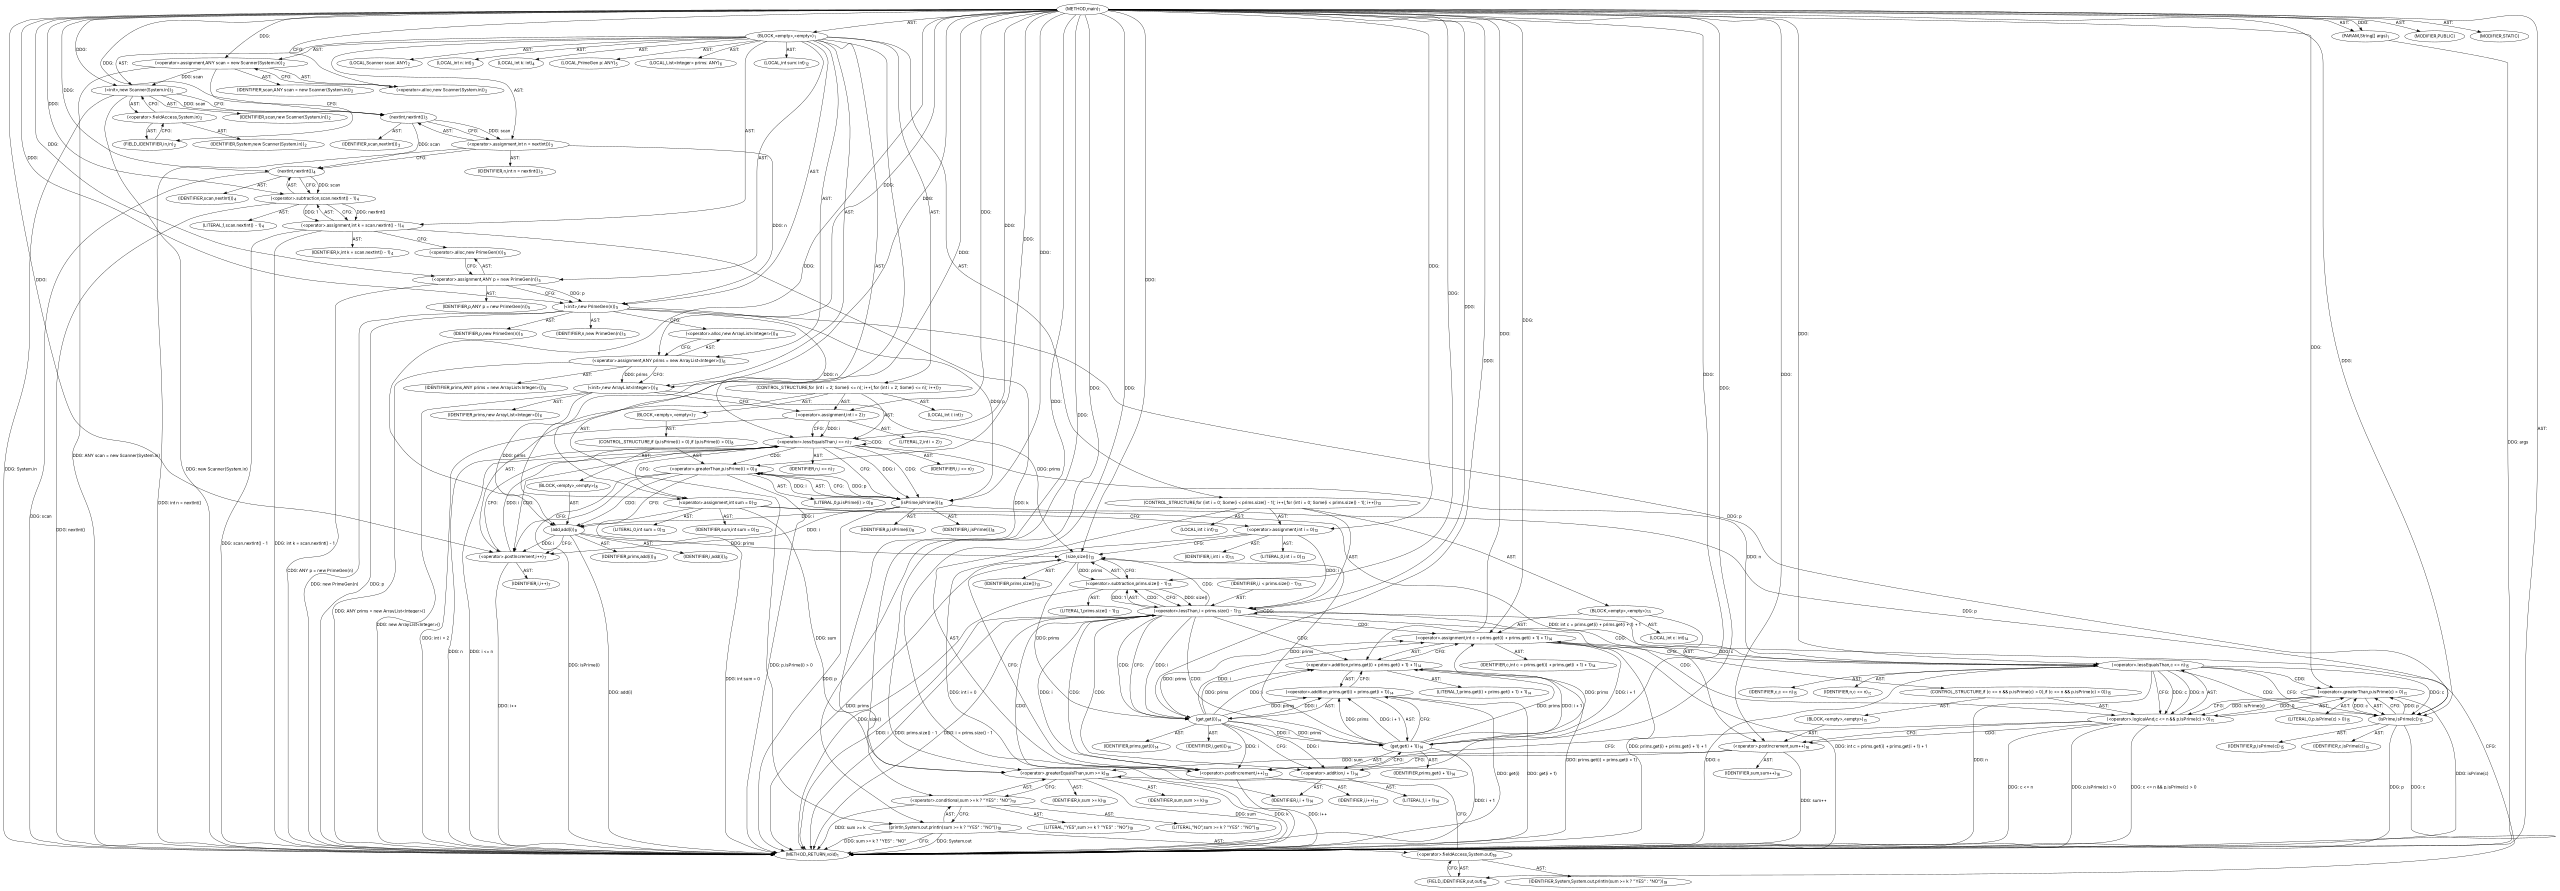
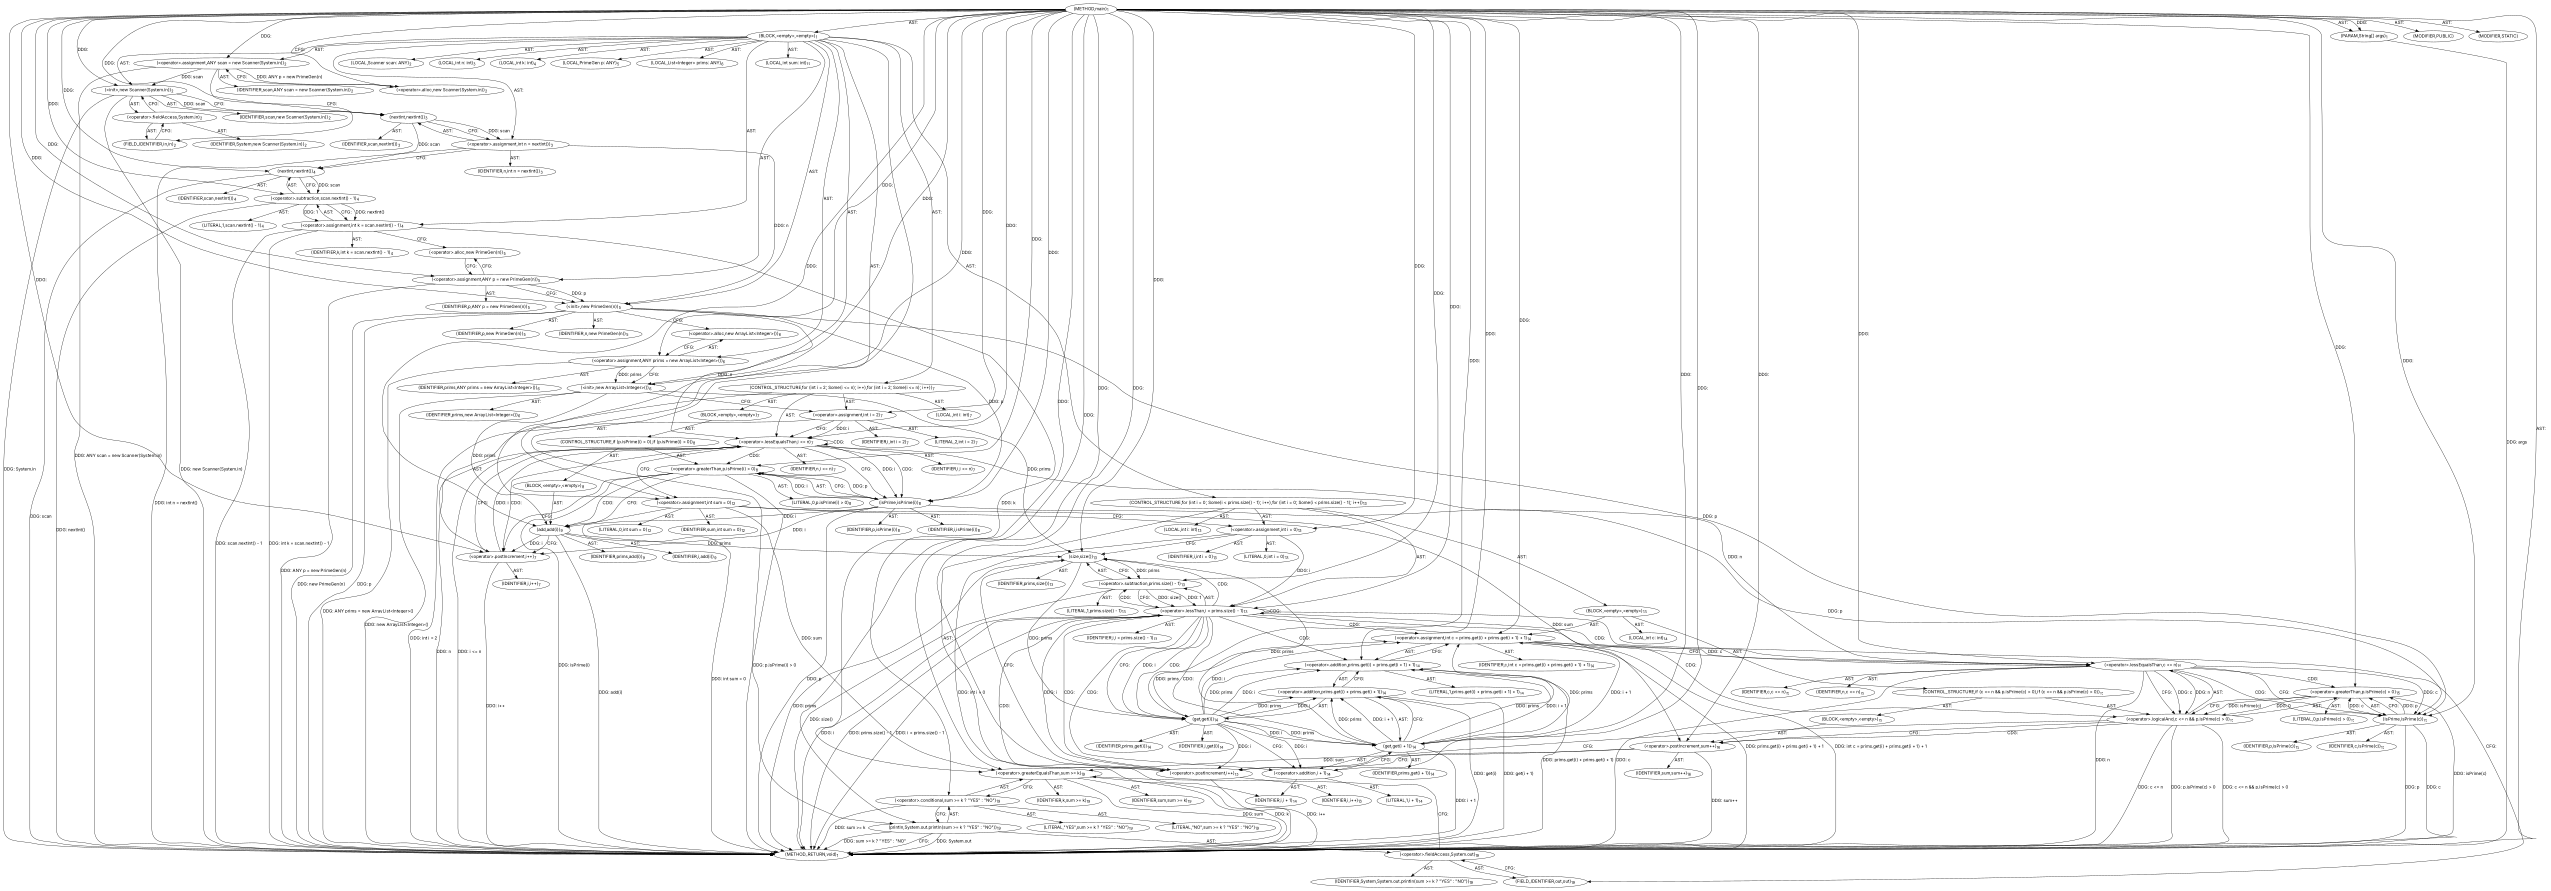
(307, 77) -> (290, 77)
(488, 266) -> (488, 266)
none -> (885, 442)
(320, 571) -> (314, 571)
(1234, 597) -> (1162, 624)
(1595, 625) -> (1563, 625)
